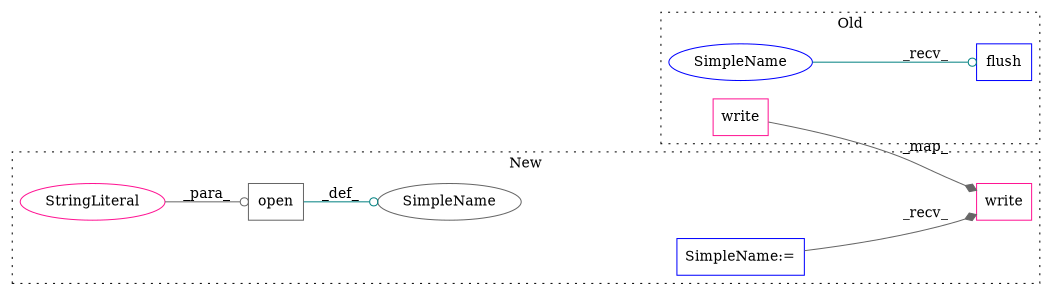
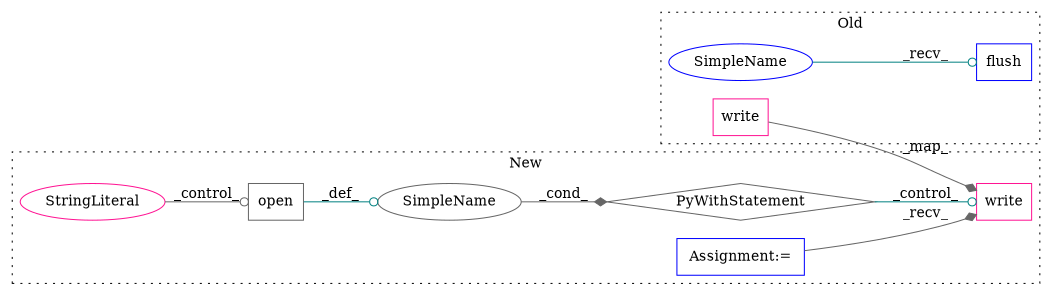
(207, 194) -> (207, 194)
none -> (741, 202)
(741, 257) -> (741, 257)
